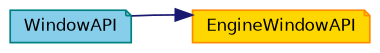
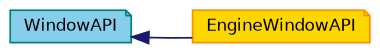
(153, 15) -> (171, 38)
